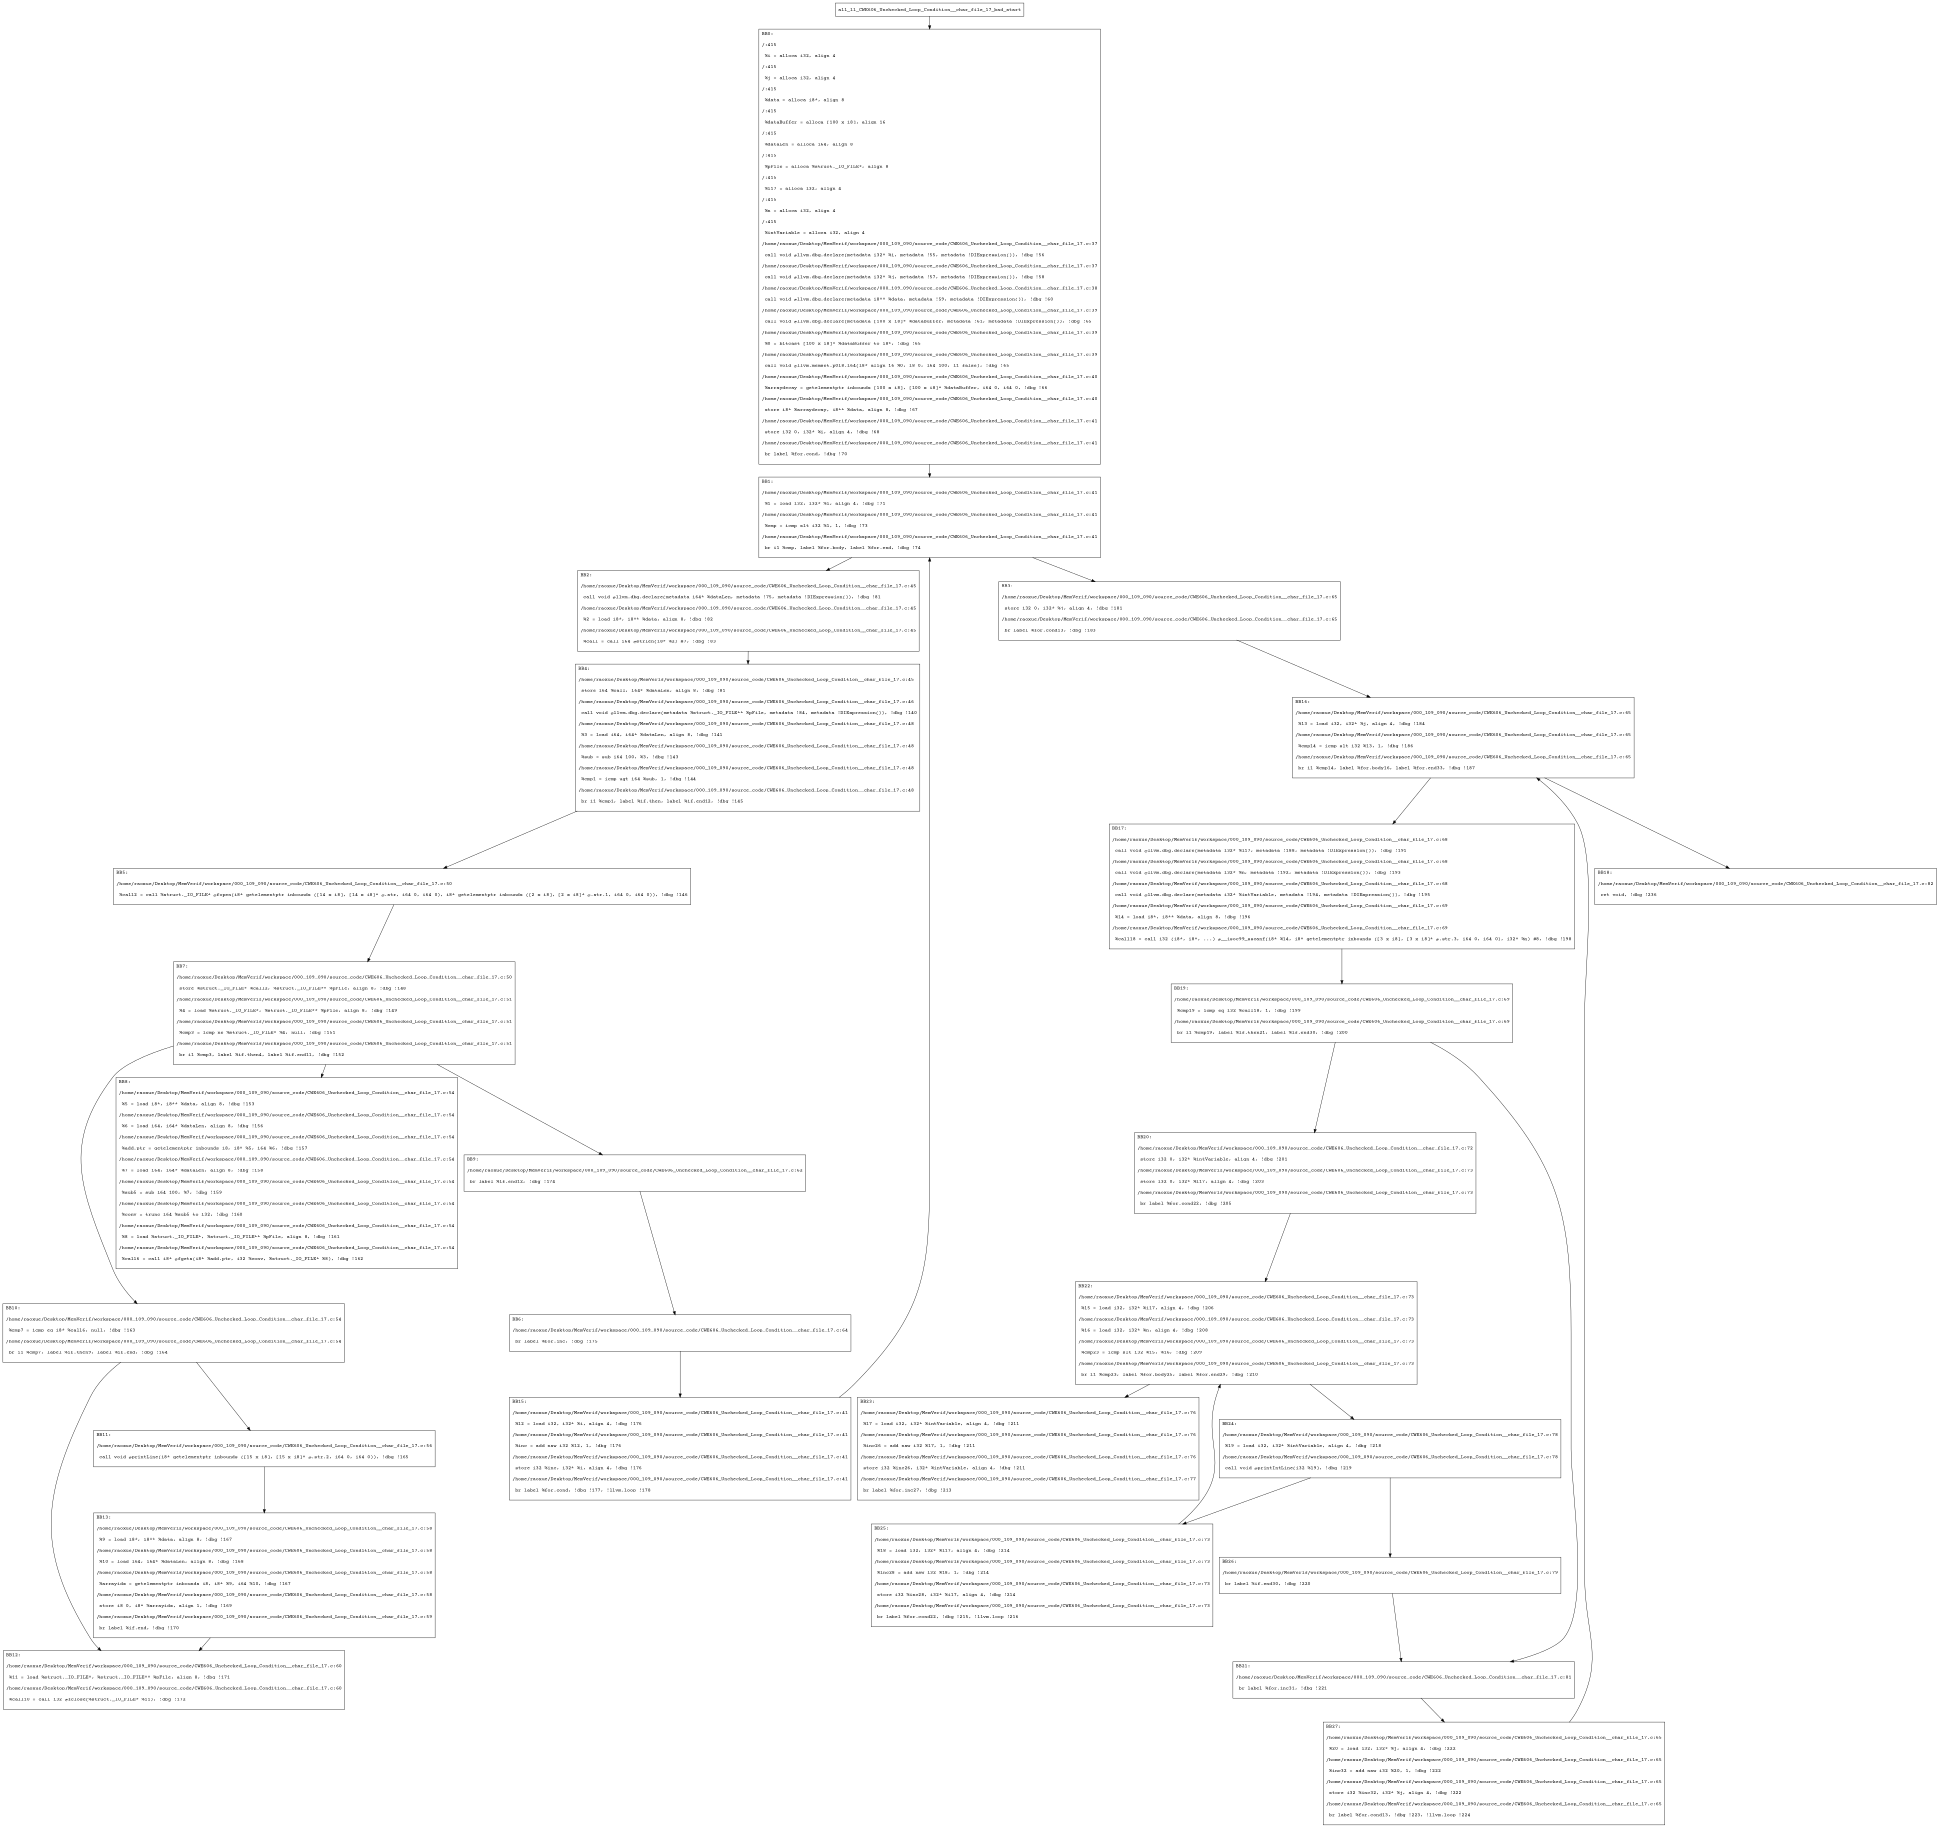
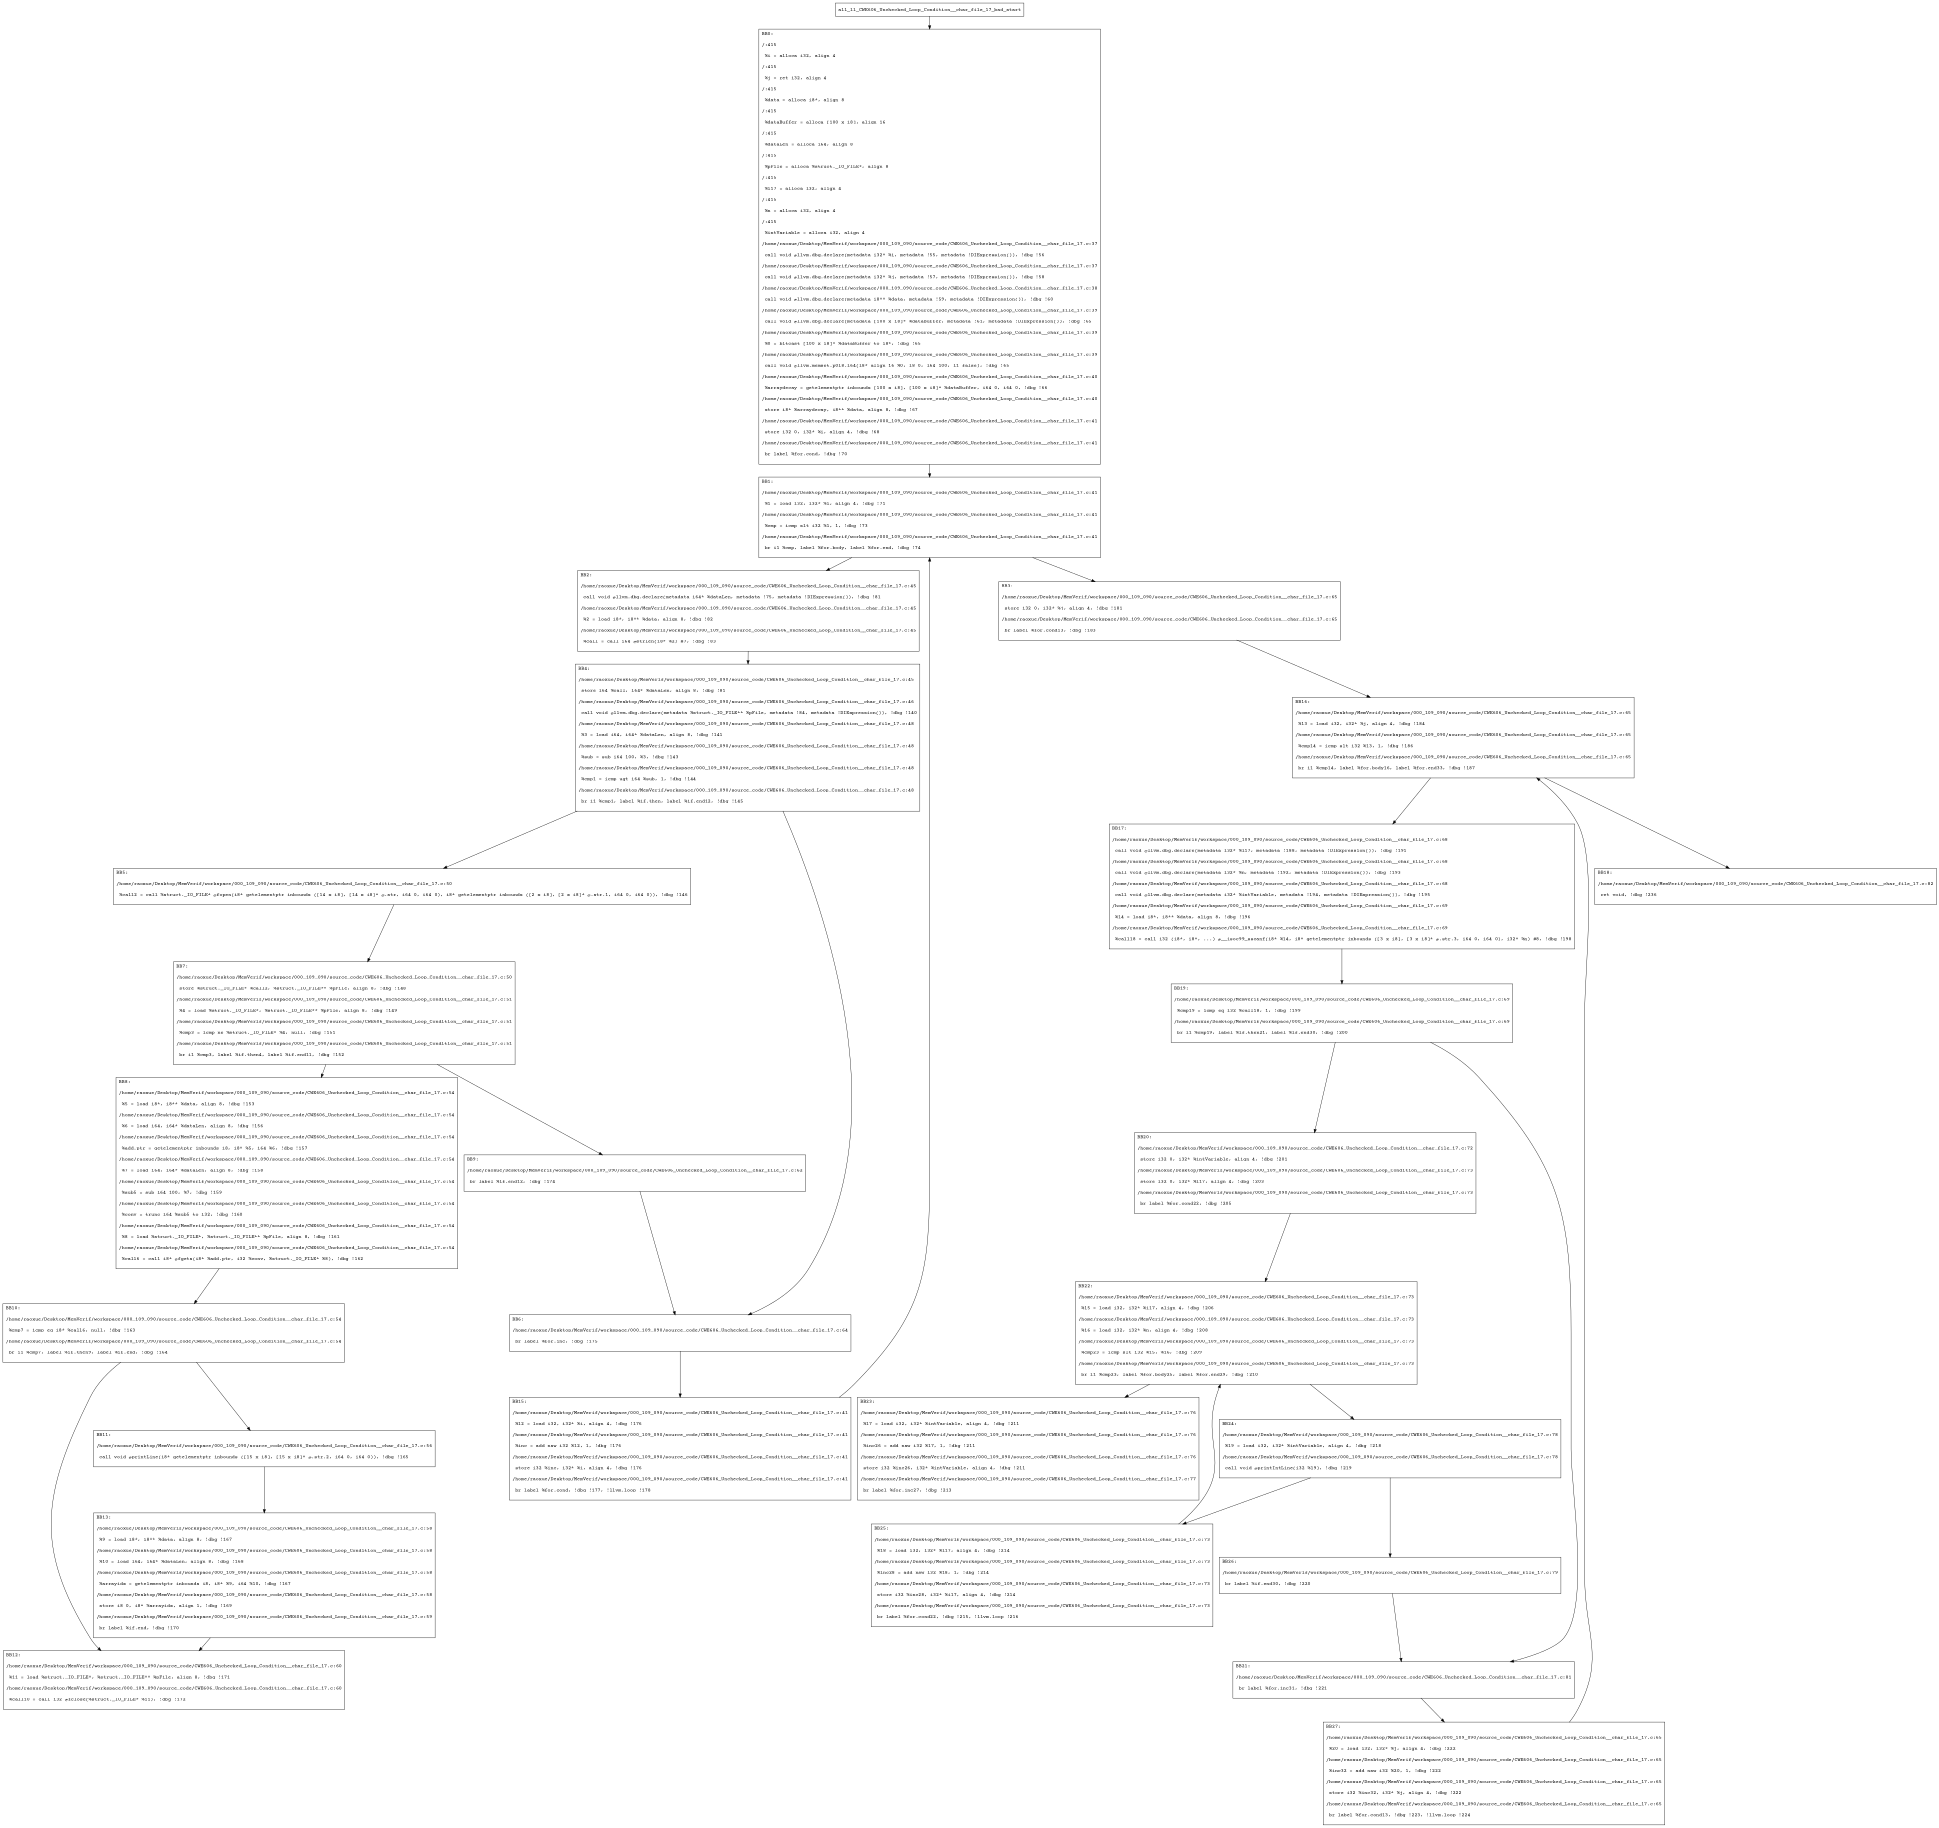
(799, 78) -> (794, 78)
none -> (851, 1075)
(82, 1157) -> (208, 1285)
